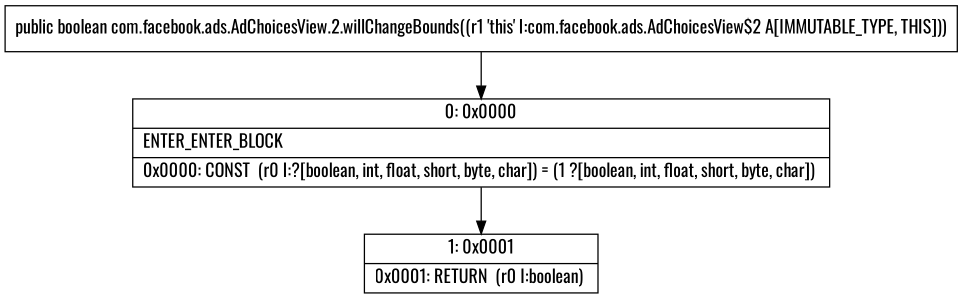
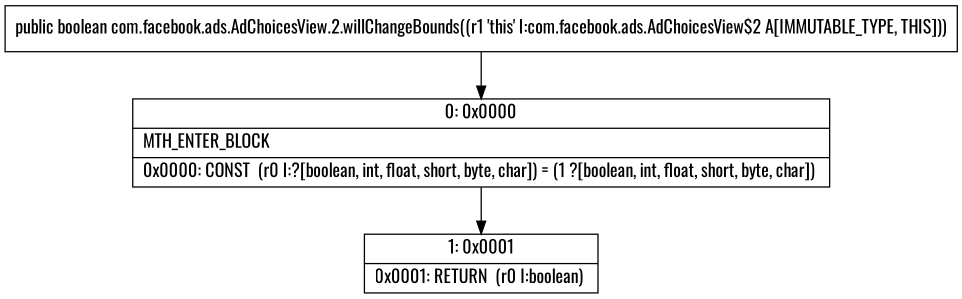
(213, 142) -> (207, 142)
